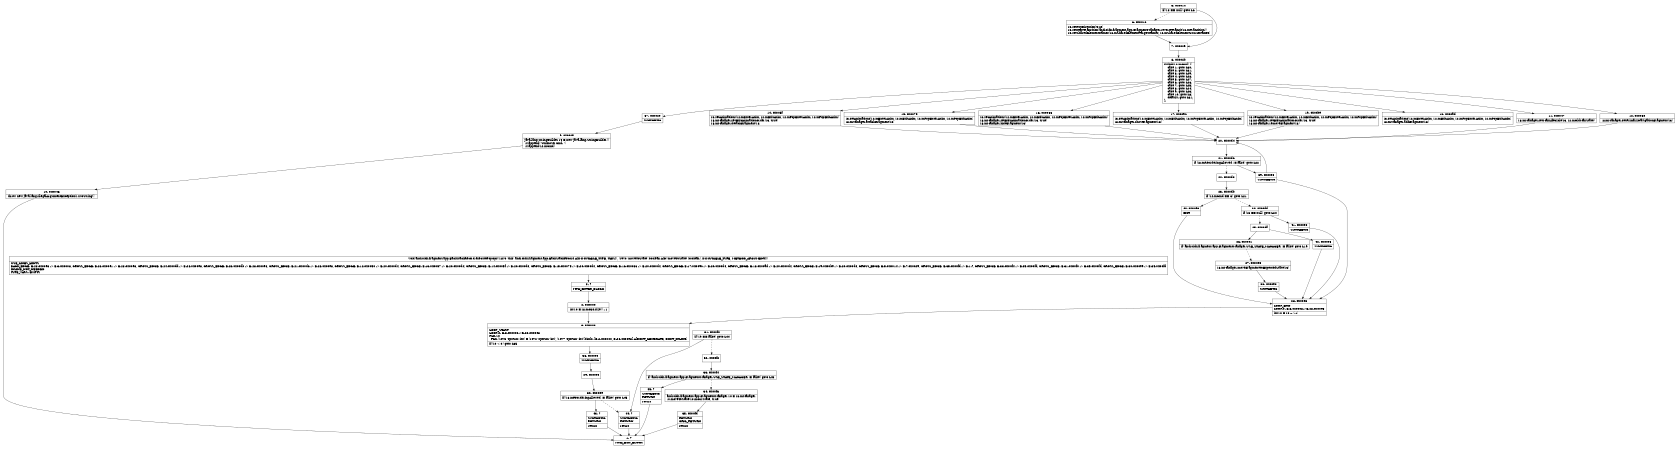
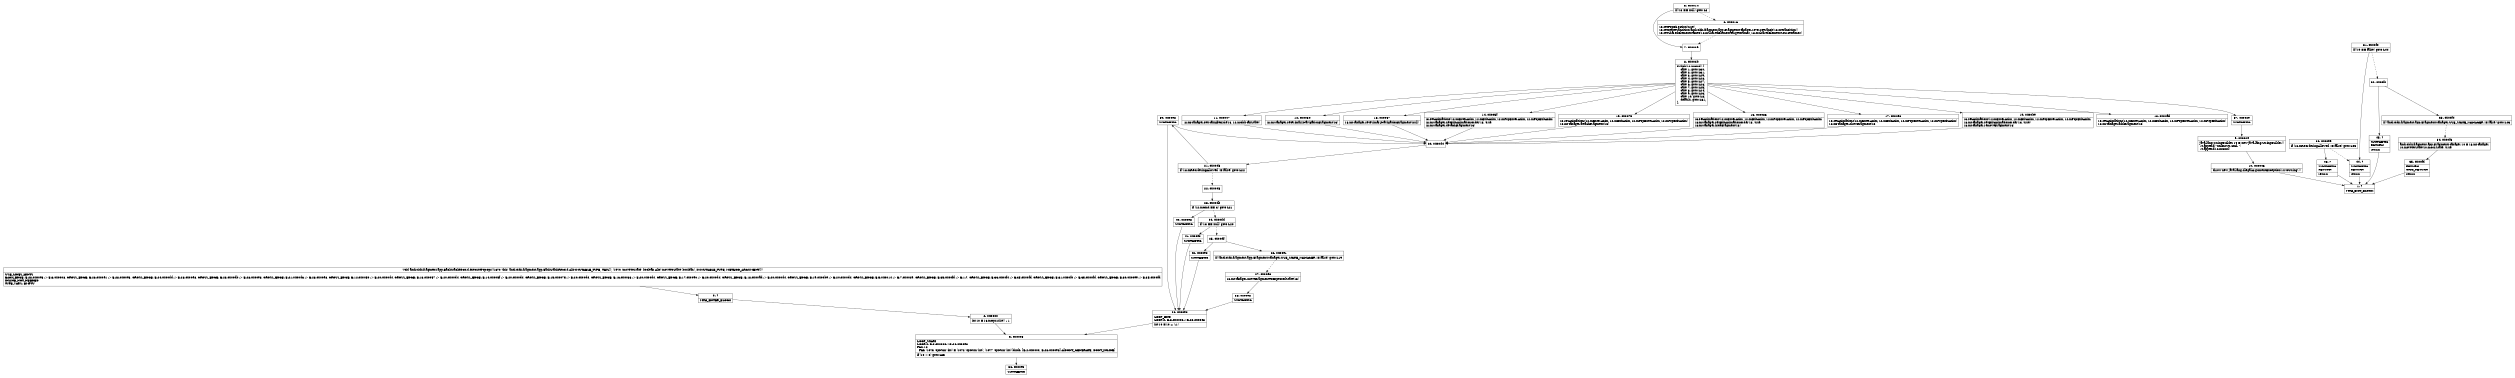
(1162, 39) -> (1708, 39)
none -> (1382, 120)
(1187, 213) -> (1184, 224)
(591, 375) -> none
(674, 383) -> (2379, 110)
